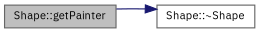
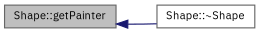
(131, 9) -> (142, 24)
